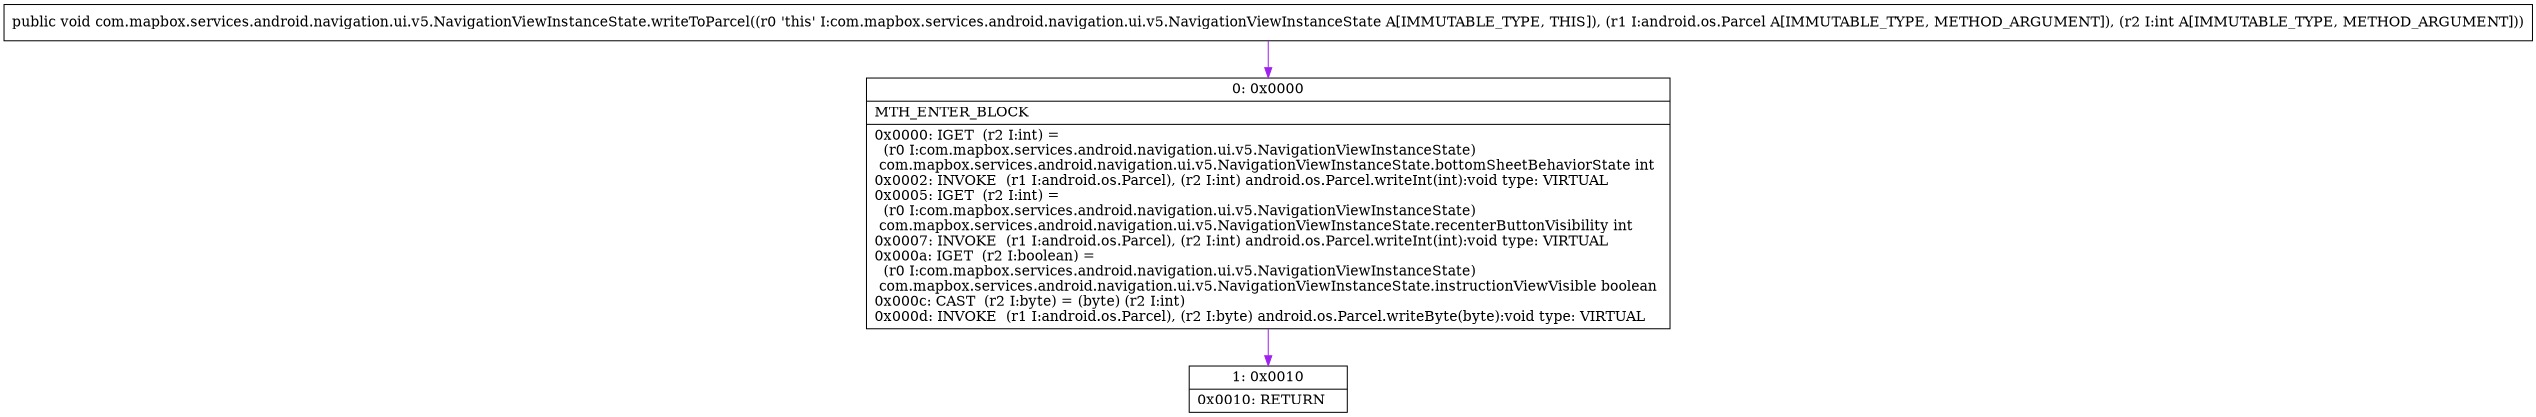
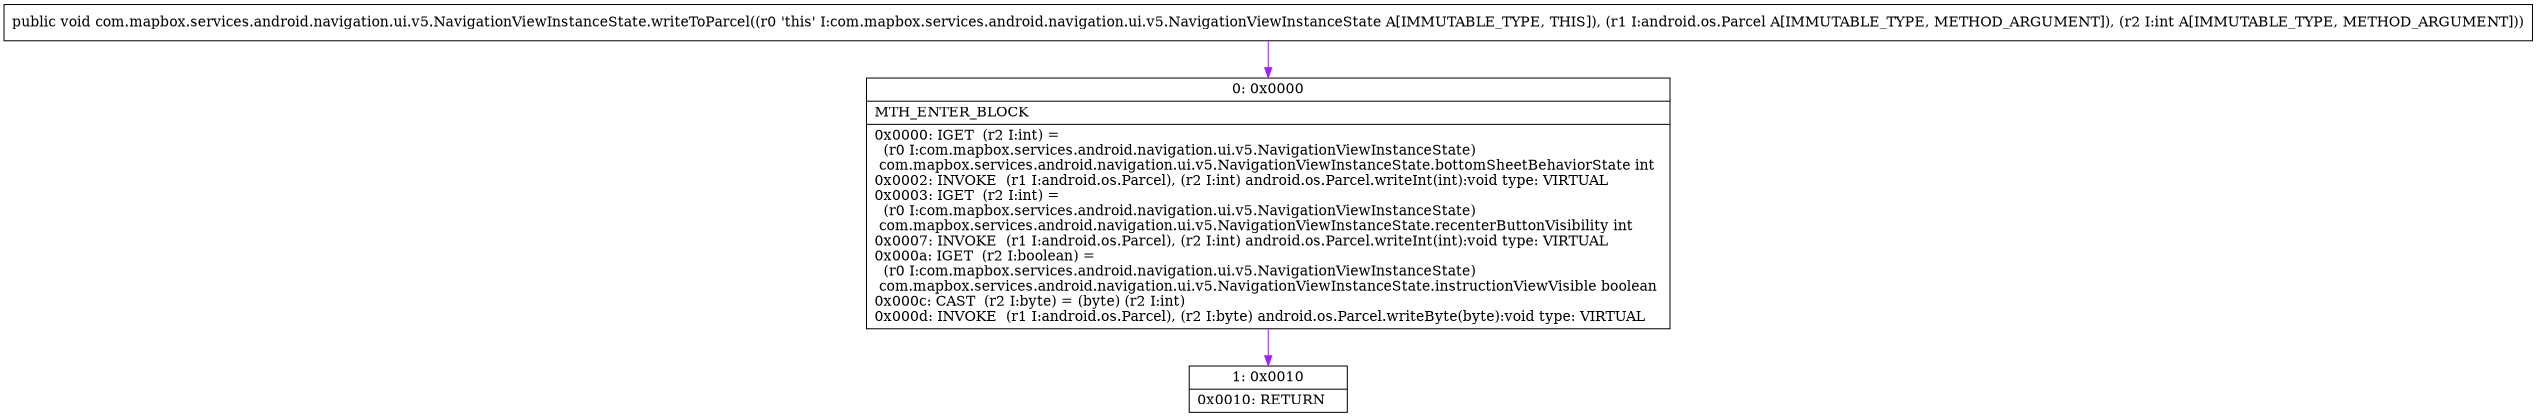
(970, 196) -> (970, 196)
